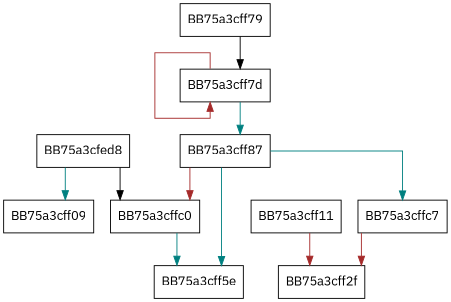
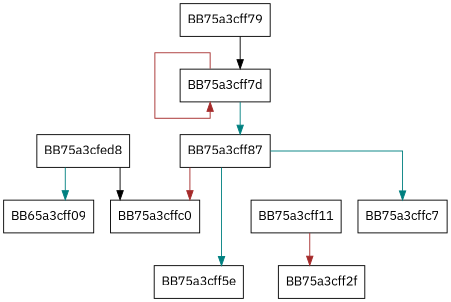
(49, 217) -> (49, 217)
(177, 245) -> none
(361, 245) -> none
